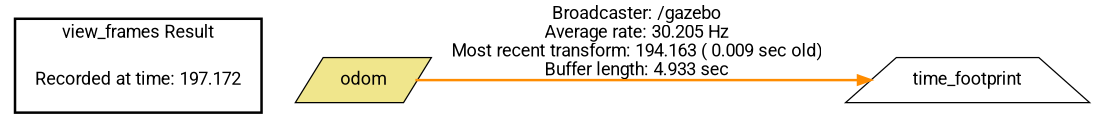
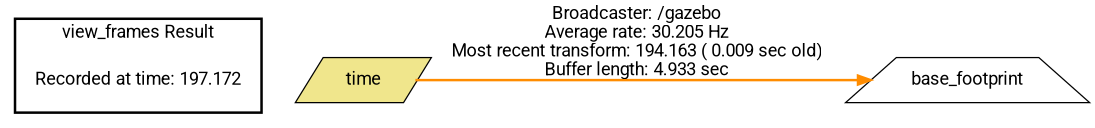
(363, 80) -> (363, 80)
(968, 80) -> (968, 80)
